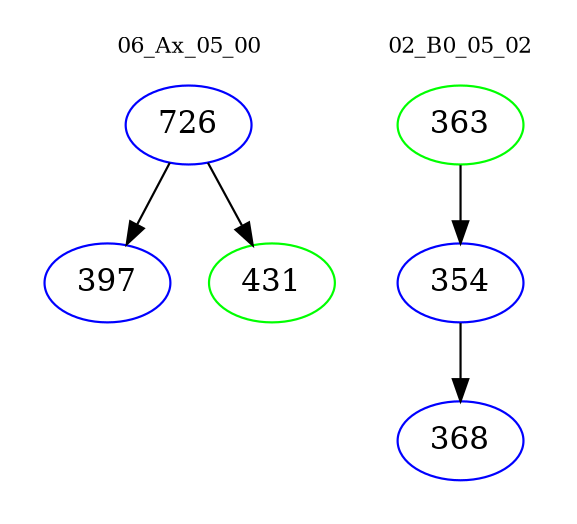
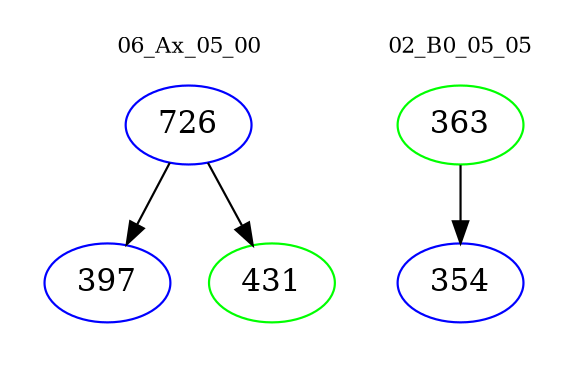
(461, 47) -> (461, 47)
(461, 441) -> none
